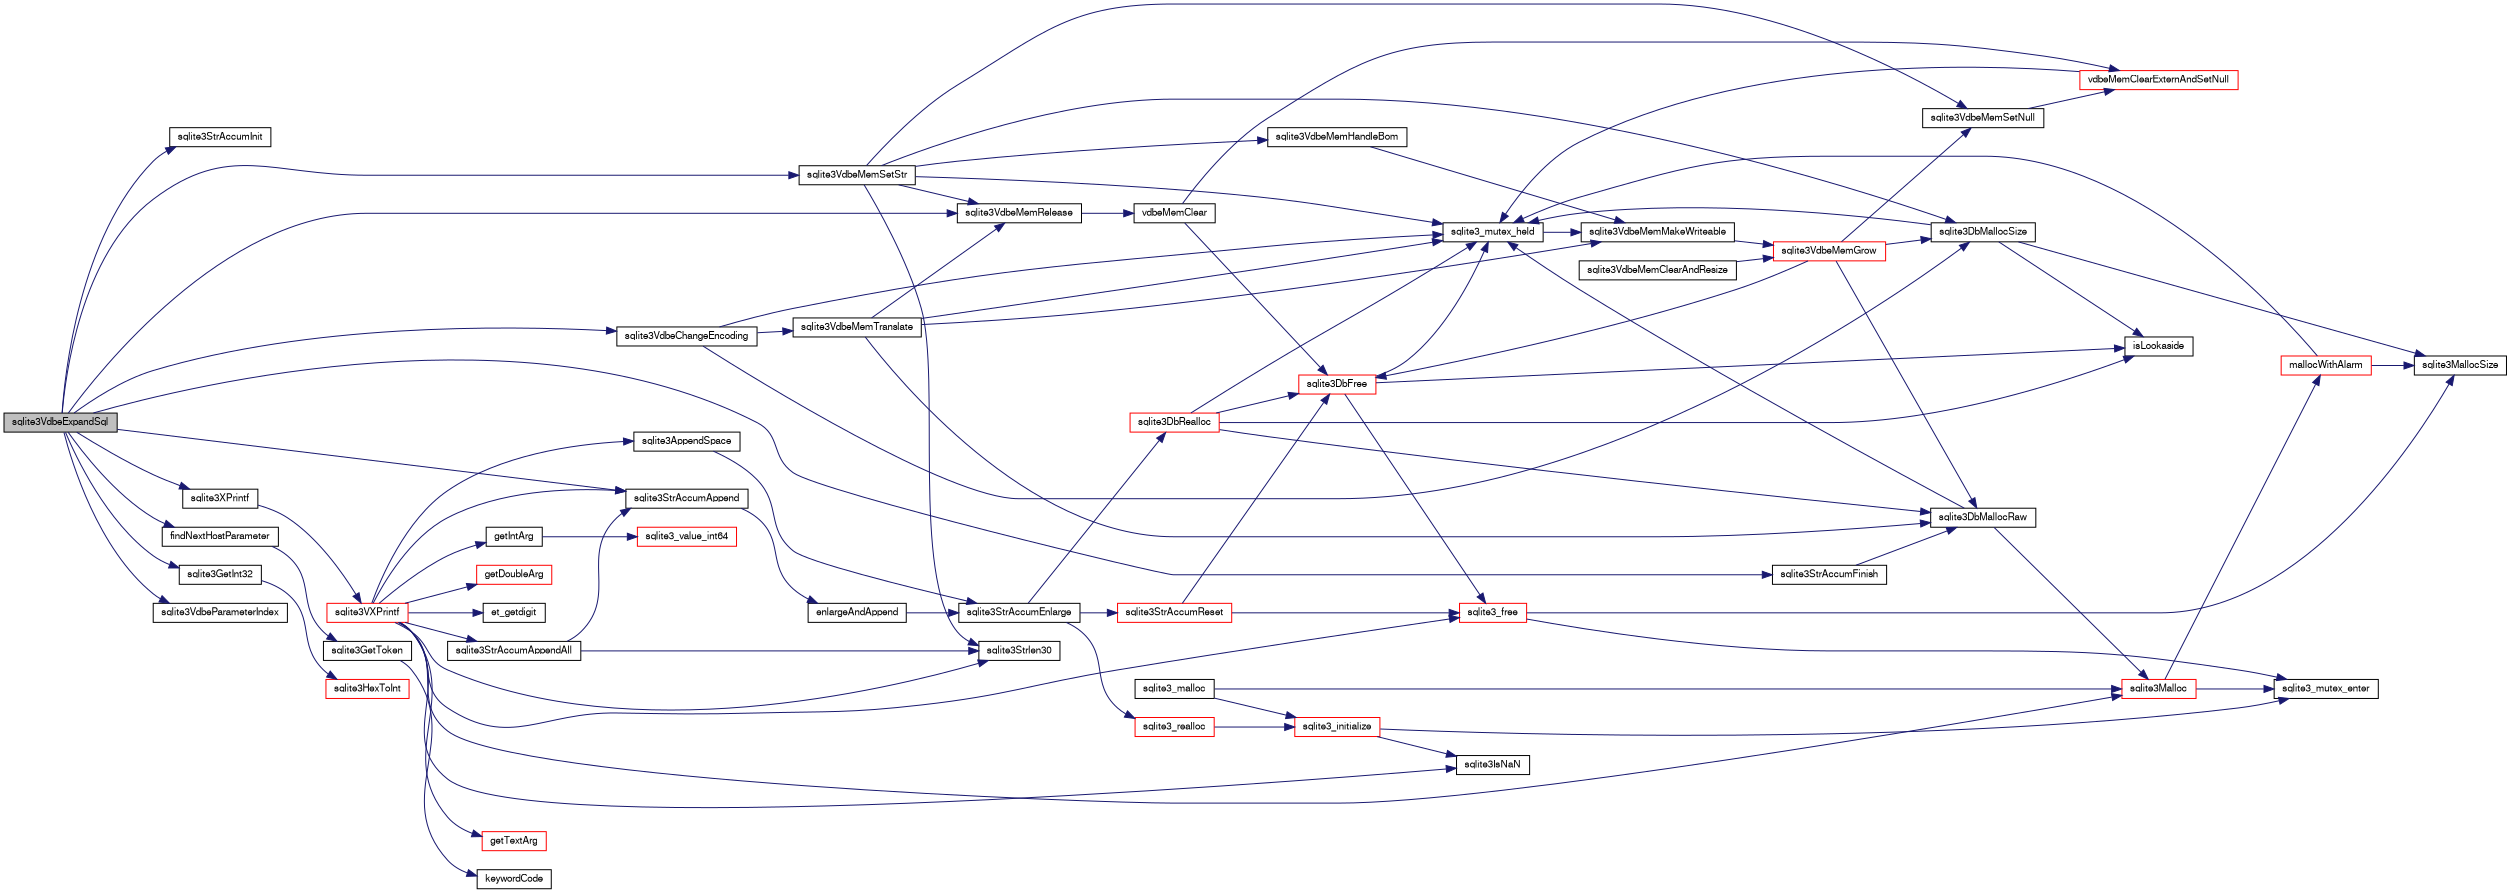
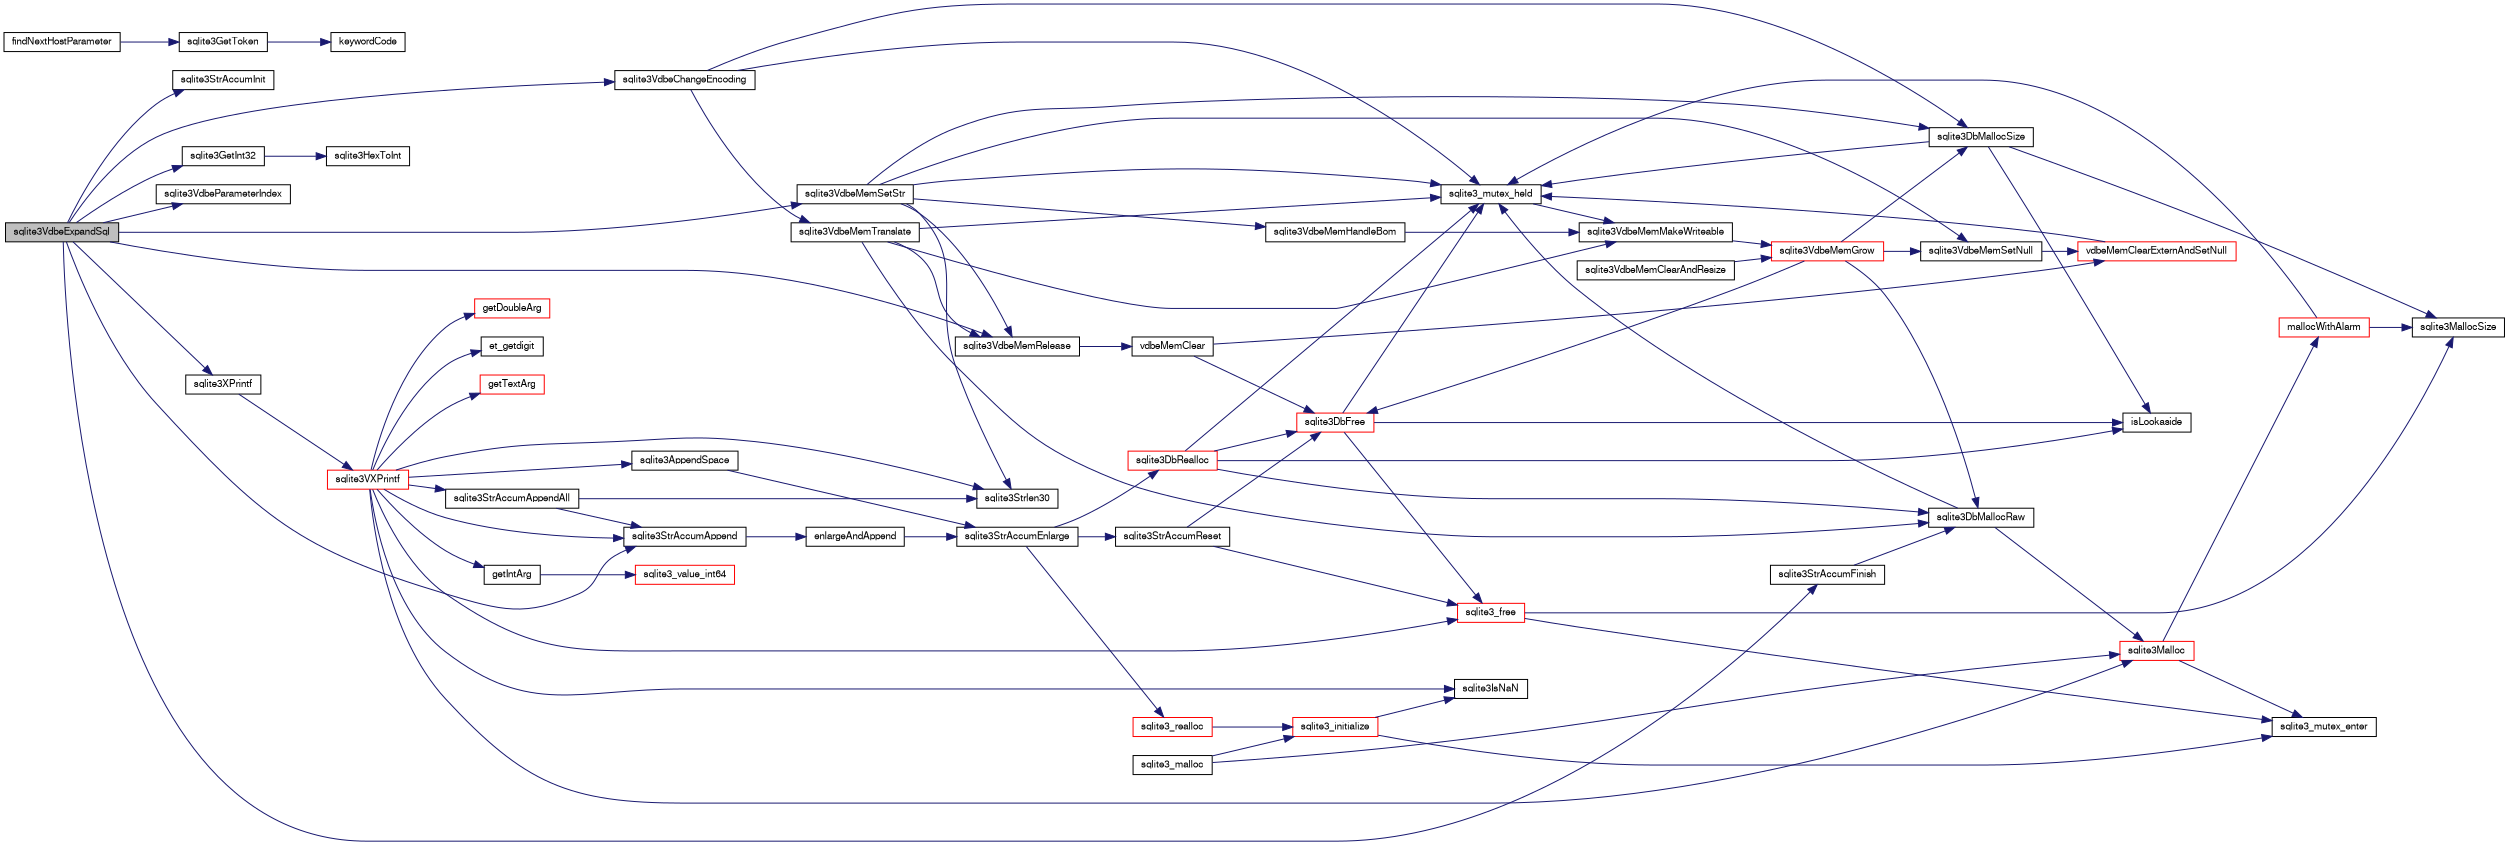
(111, 484) -> none
(1175, 613) -> (1173, 537)
(368, 689) -> (368, 156)
